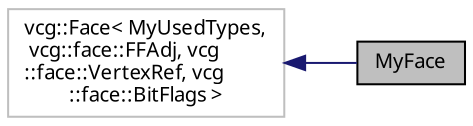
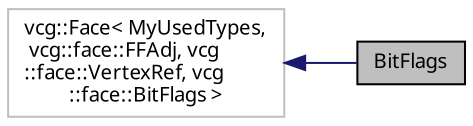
(411, 63) -> (411, 63)
